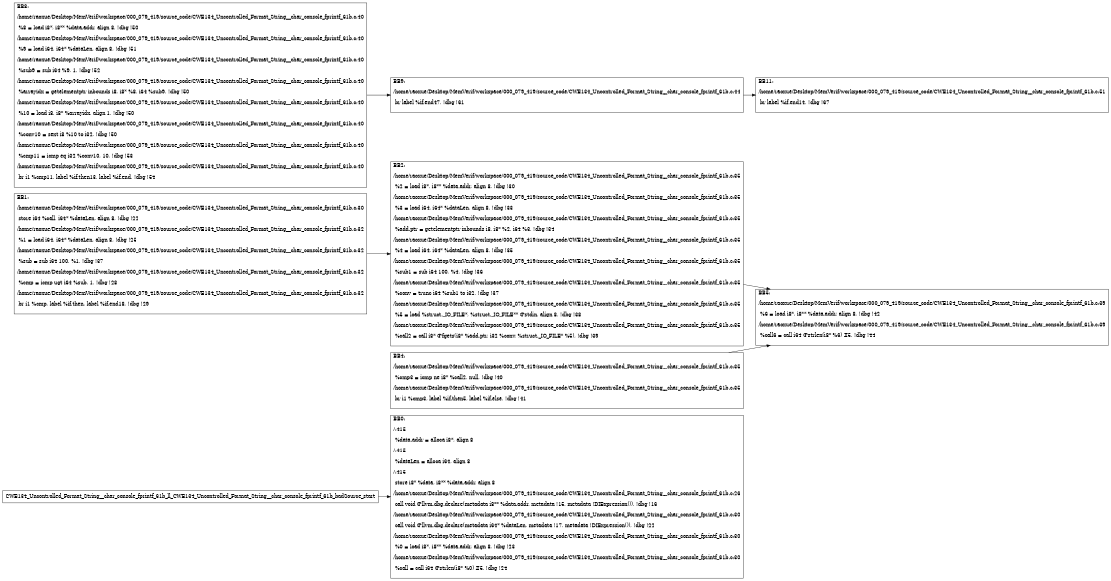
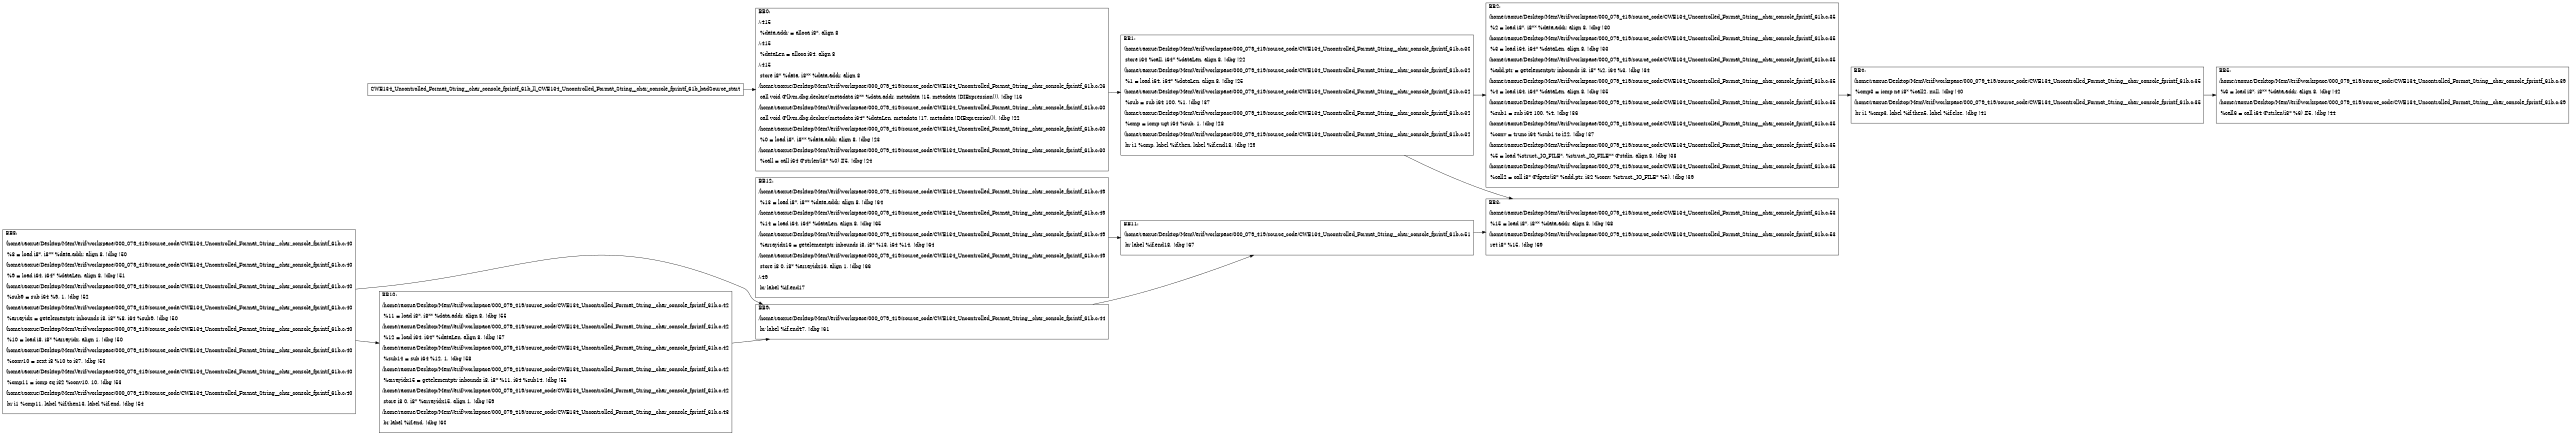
none -> (1113, 92)
(794, 103) -> (1159, 245)
(67, 135) -> (56, 361)
none -> (1662, 227)
none -> (932, 238)
(755, 287) -> (1843, 95)
(446, 294) -> (1542, 135)
none -> (556, 362)
